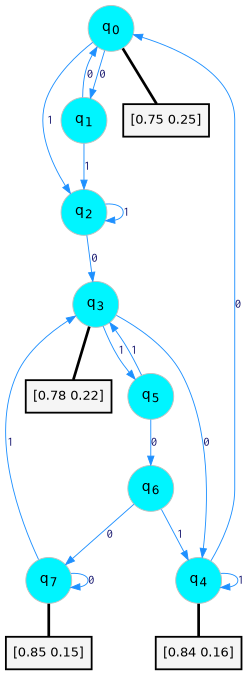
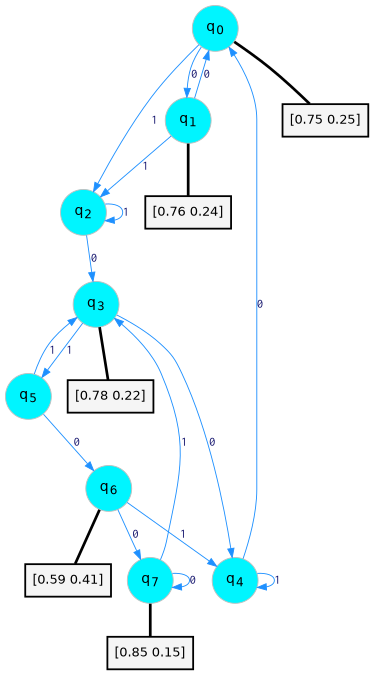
none -> (188, 212)
none -> (68, 580)
(199, 653) -> none
